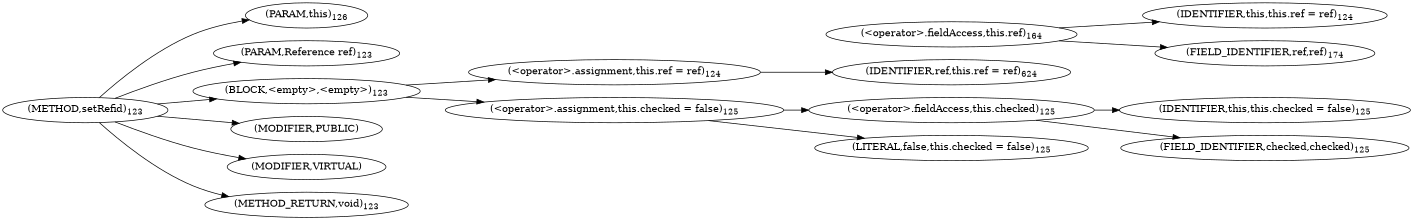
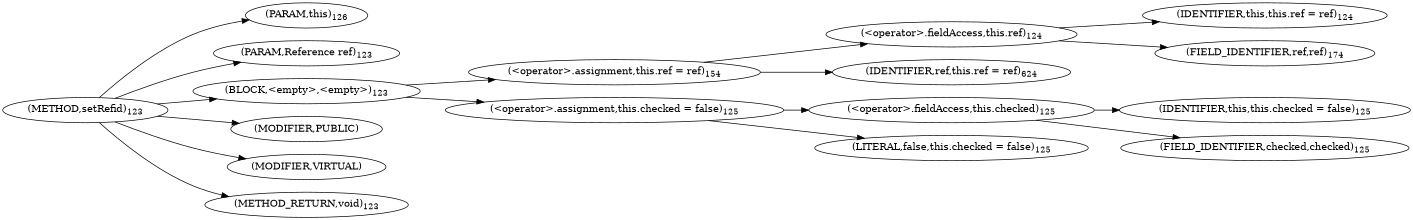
(1034, 33) -> (1034, 33)
none -> (782, 53)
(713, 71) -> (713, 71)
